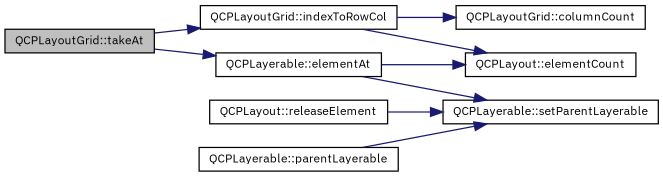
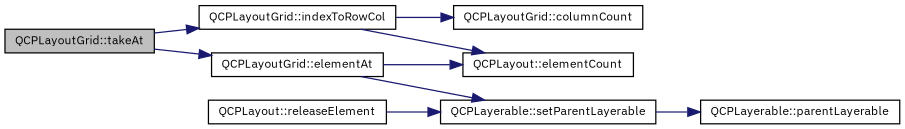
(299, 65) -> (297, 65)
(418, 137) -> (672, 112)
